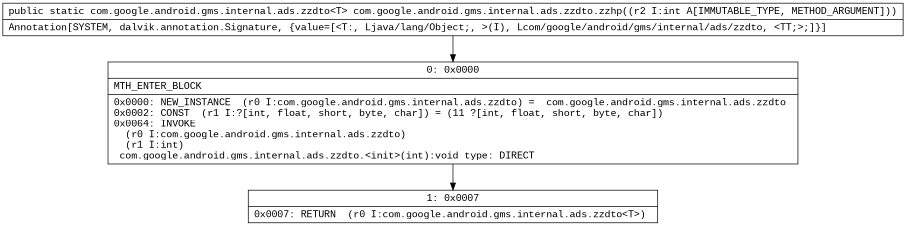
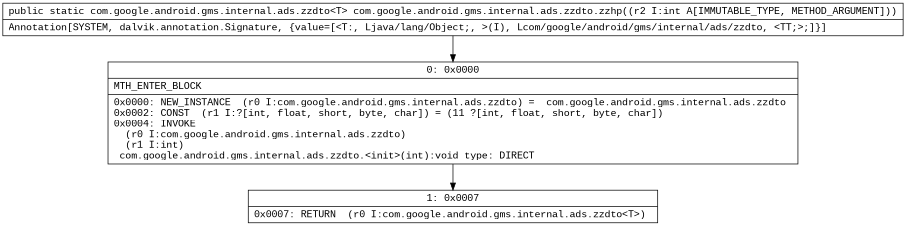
(161, 124) -> (161, 124)
